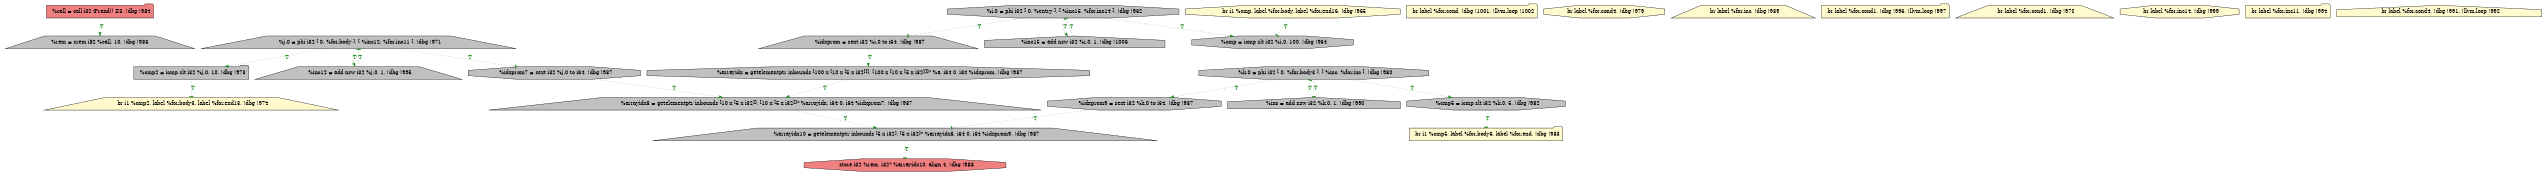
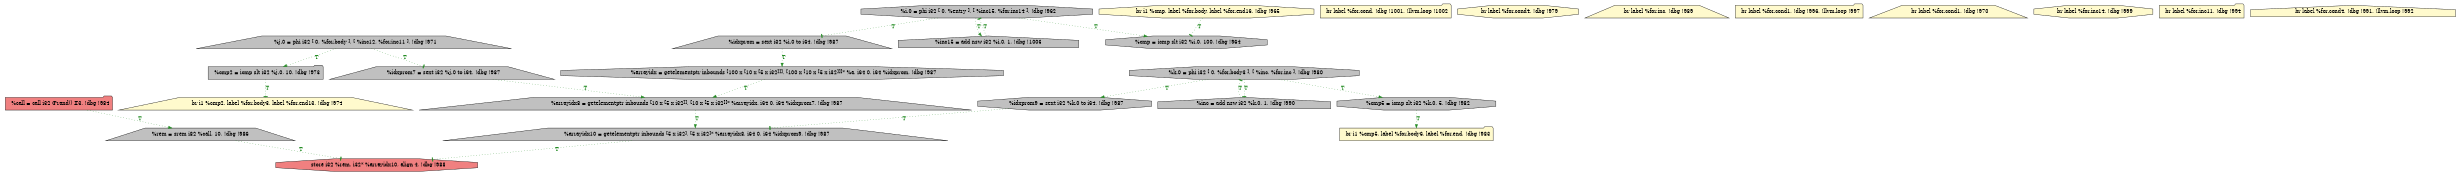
(359, 73) -> none
(554, 73) -> (442, 73)
(1486, 118) -> (1416, 117)
none -> (288, 150)
